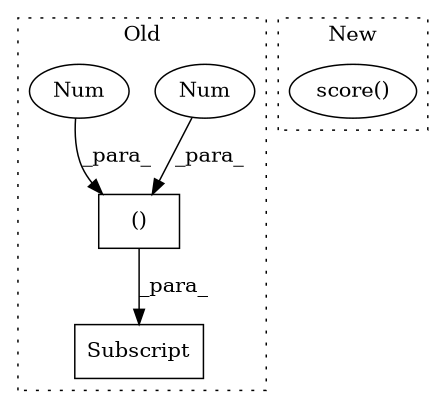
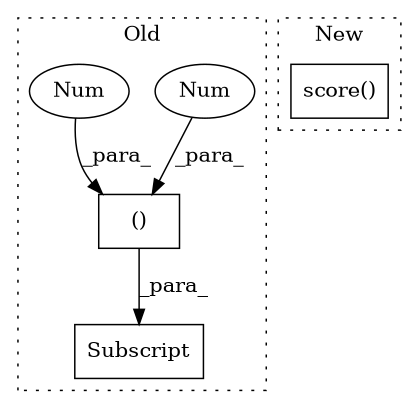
(353, 91) -> (340, 91)
